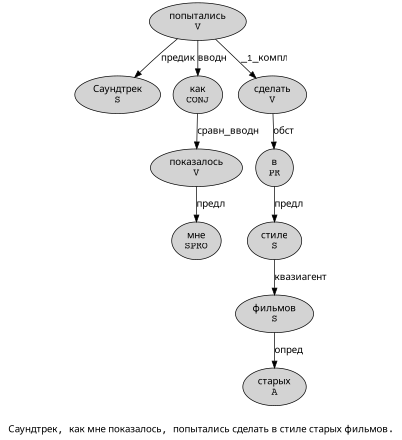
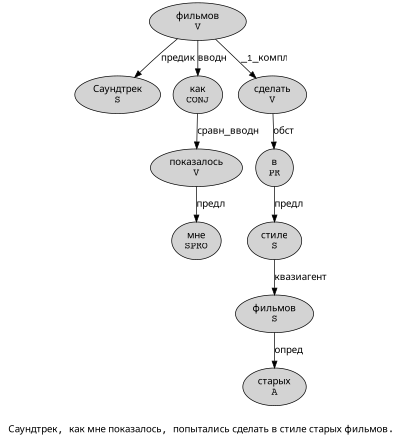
(198, 22) -> (198, 22)
